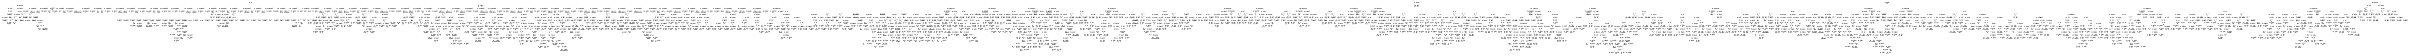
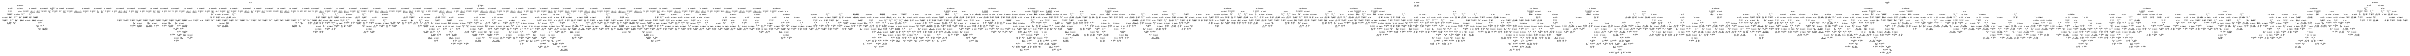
(910, 23) -> none
